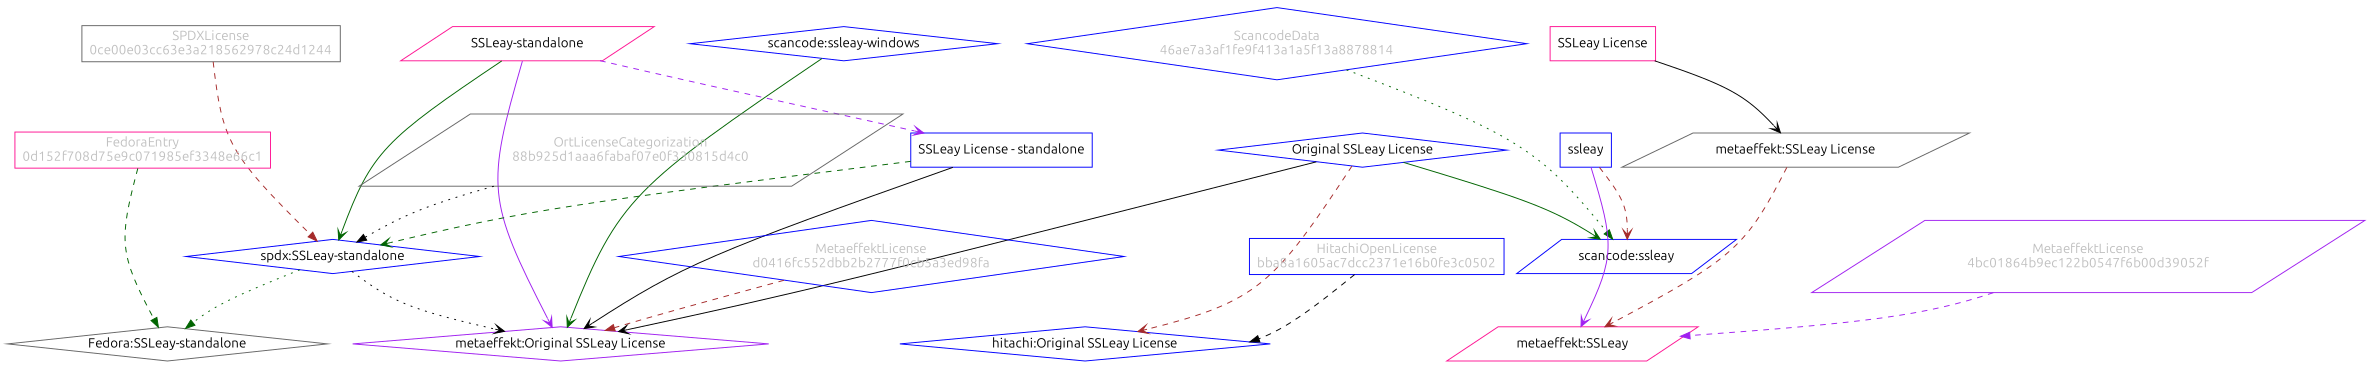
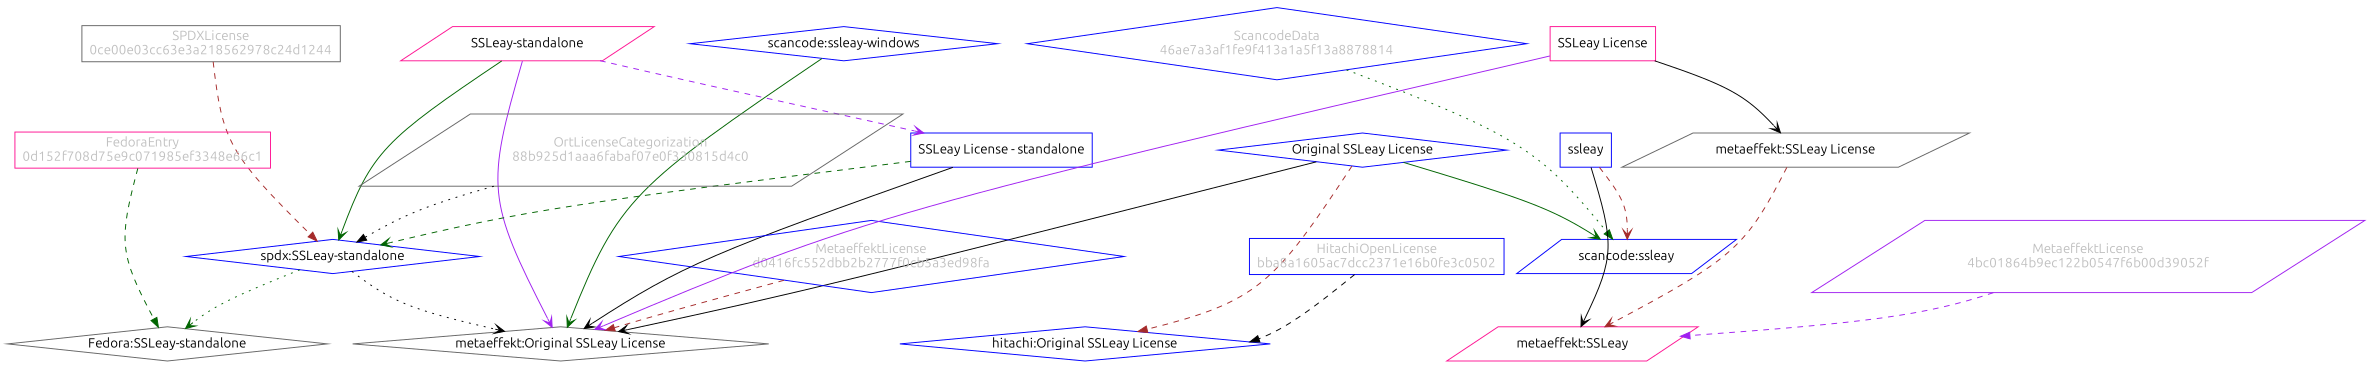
none -> (1070, 169)
(1608, 244) -> (1608, 244)
(1270, 274) -> (1270, 274)
(245, 293) -> (245, 293)
(561, 344) -> (561, 344)
